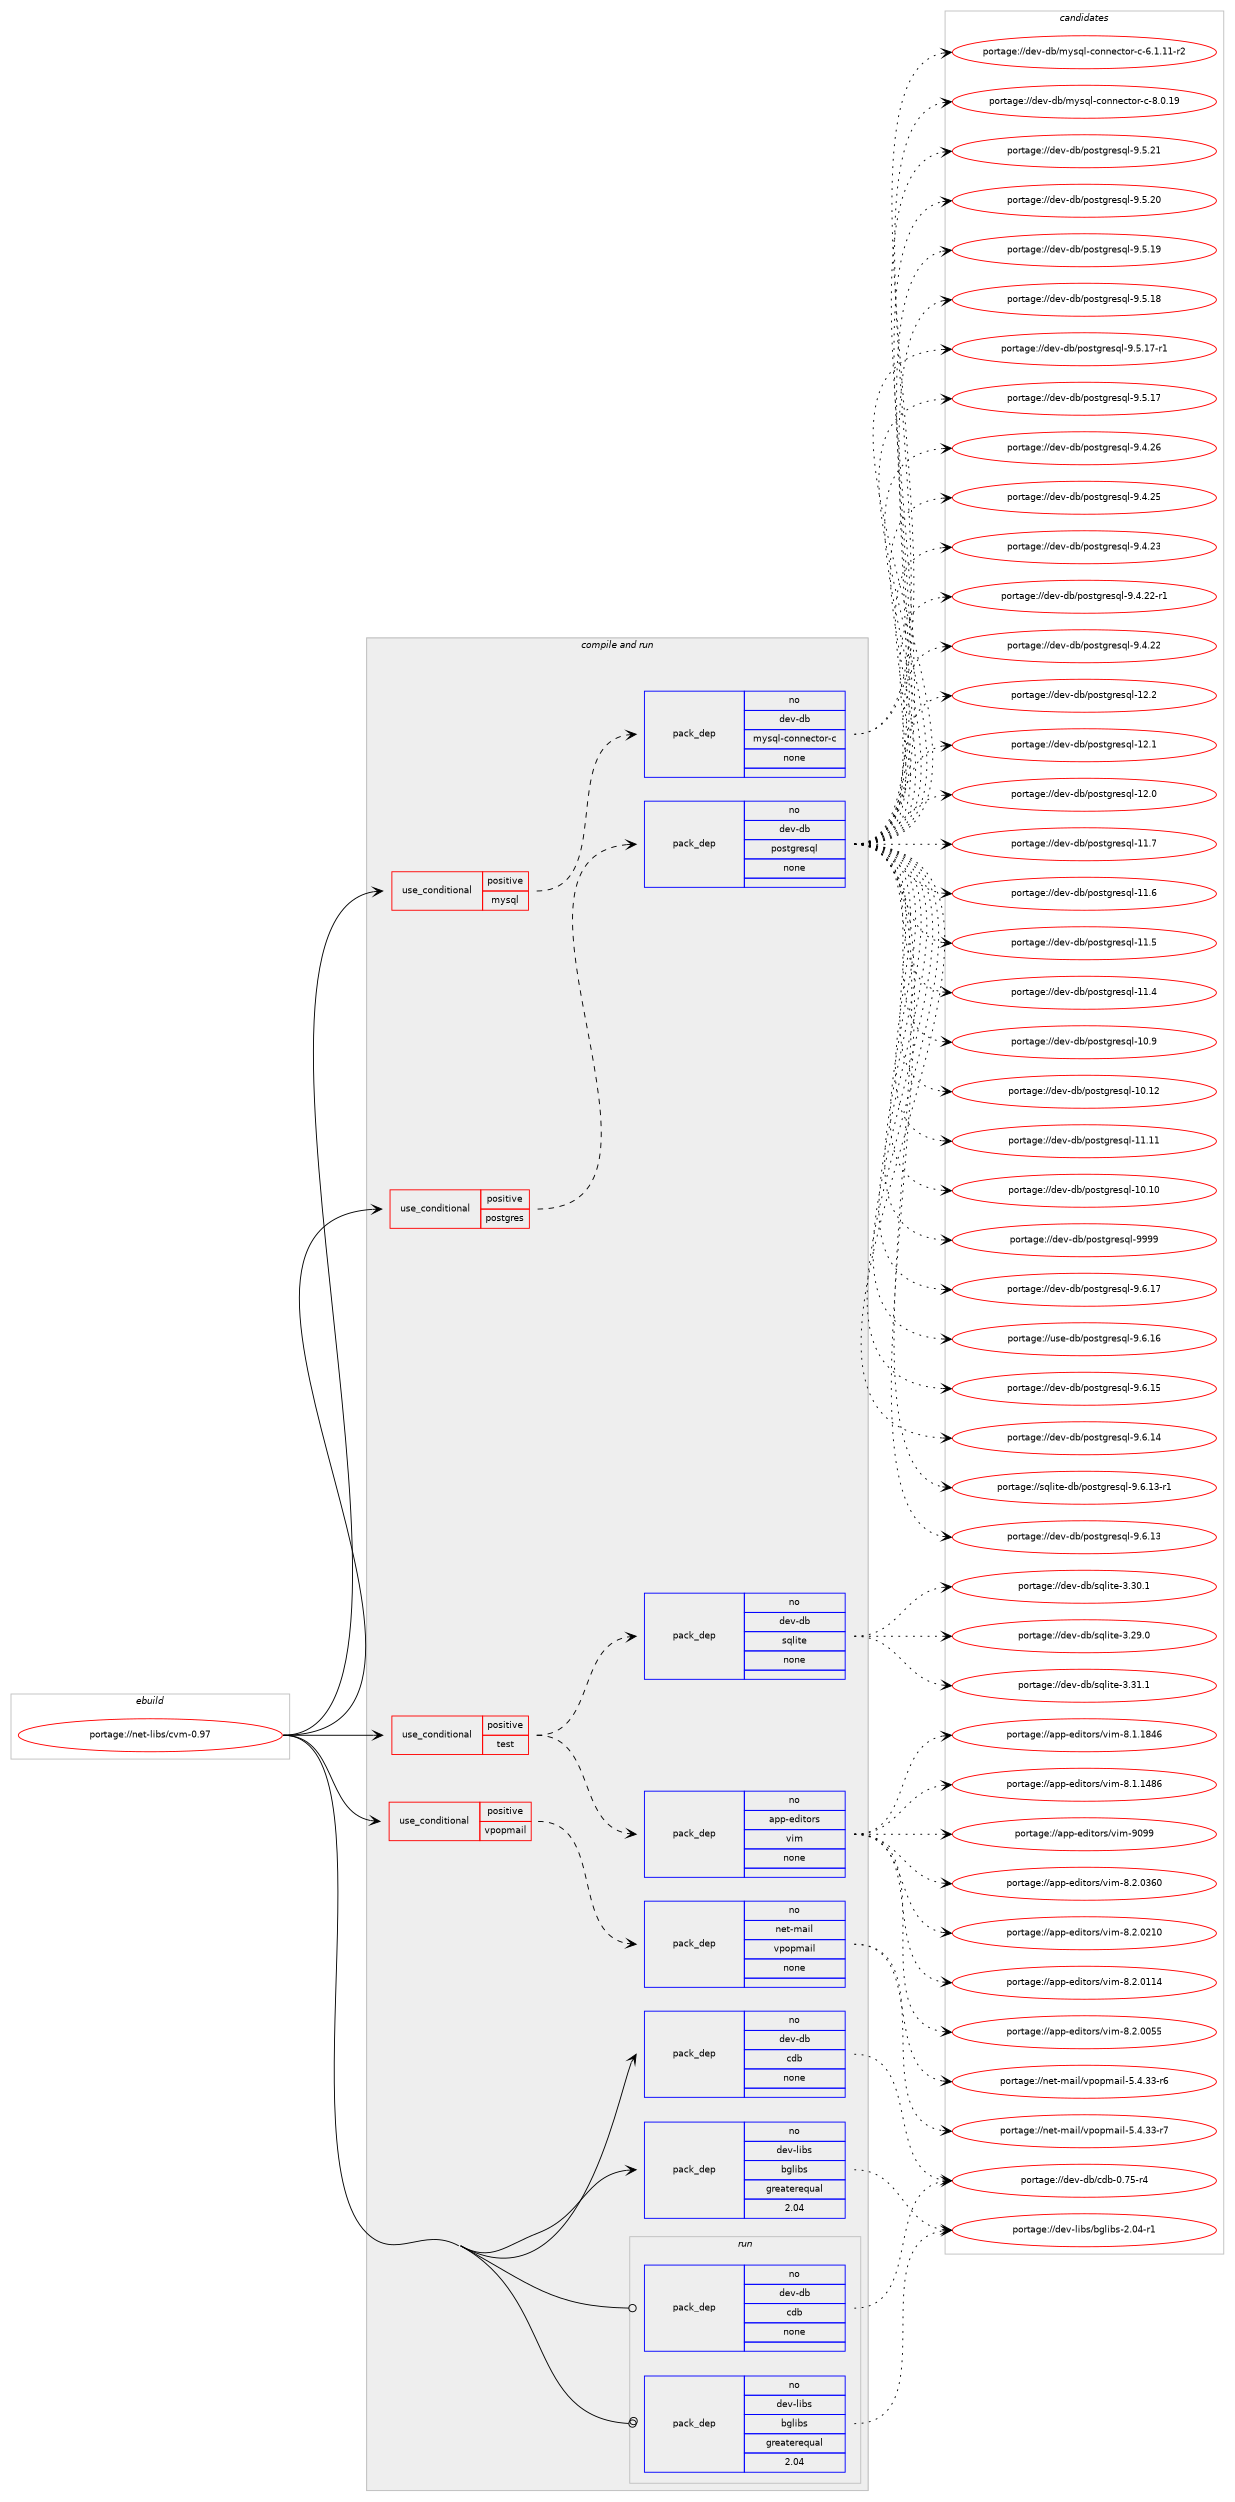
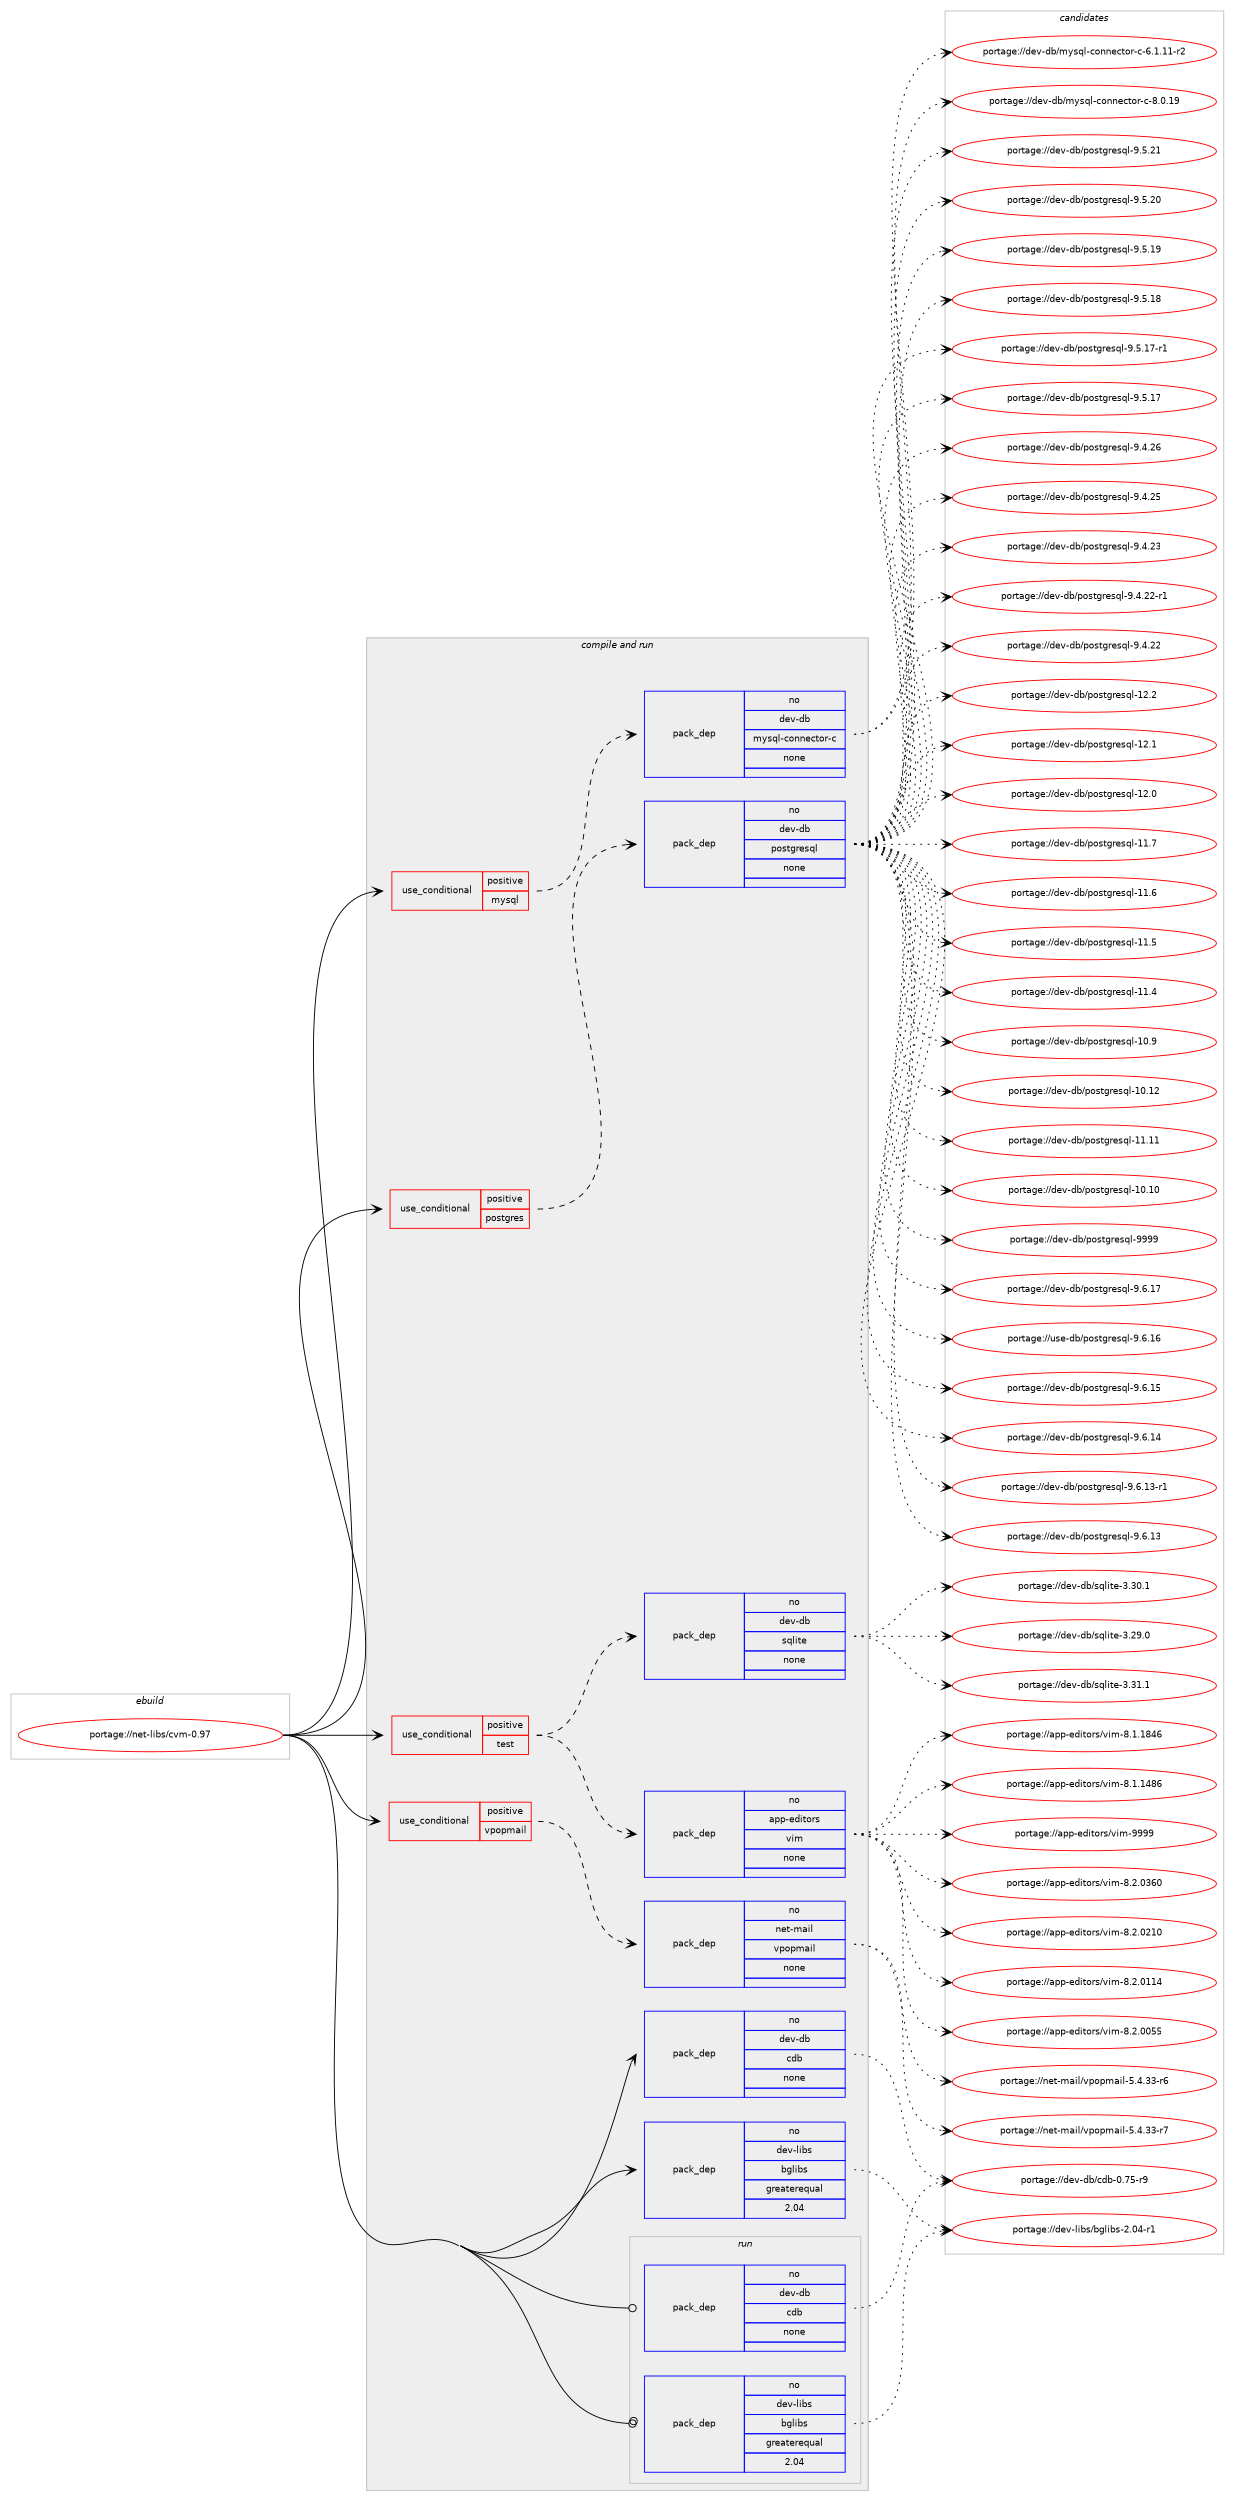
(1084, 1488) -> (1084, 1488)
(1084, 1834) -> (1084, 1834)
(1084, 2181) -> (1084, 2181)
